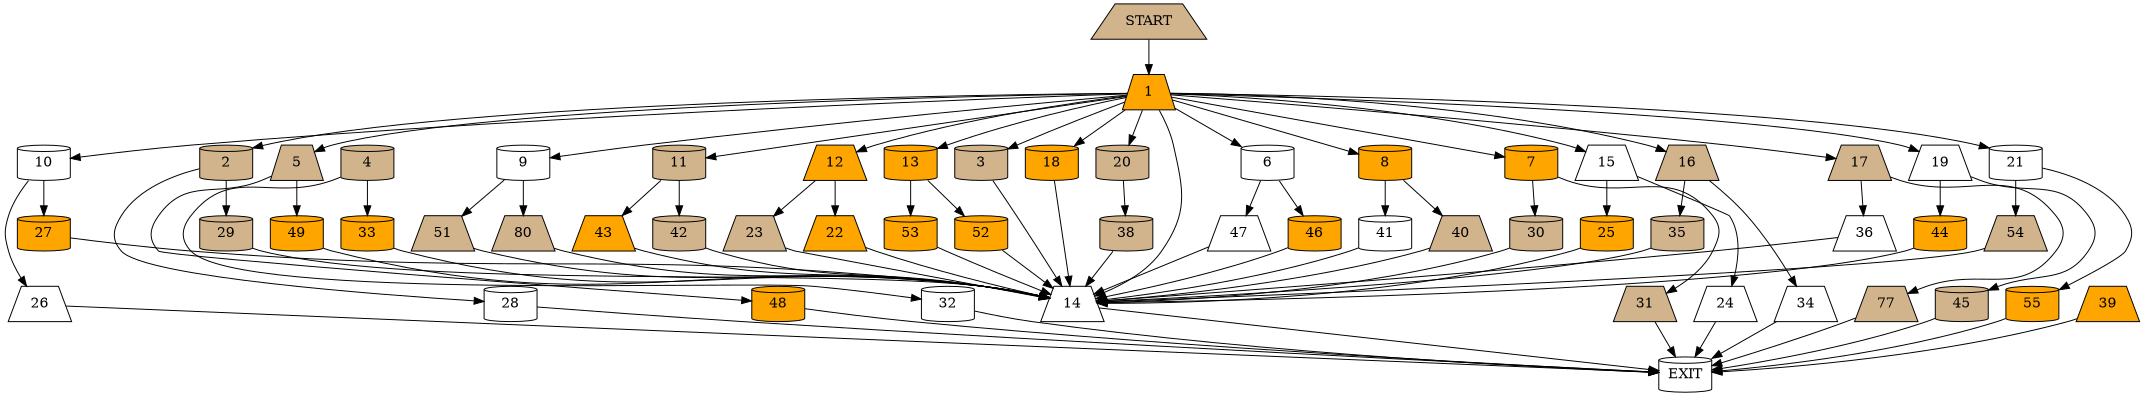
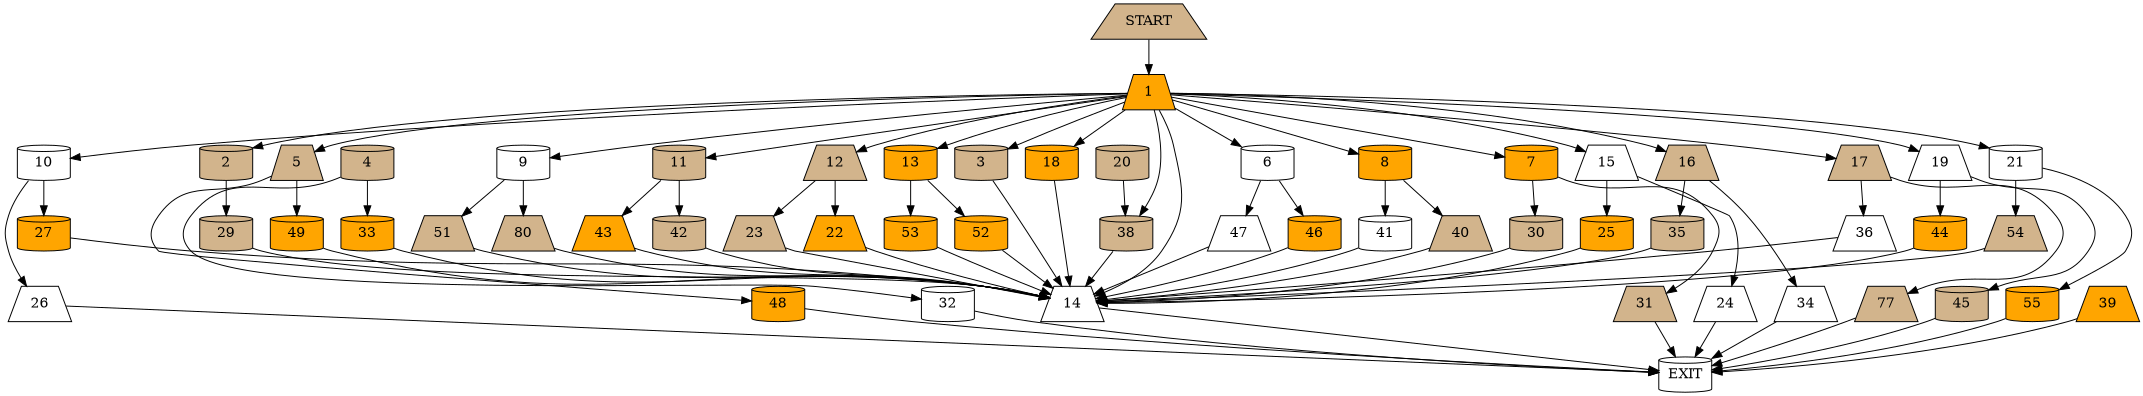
(1137, 123) -> (1161, 160)
(835, 163) -> (835, 163)
(511, 304) -> none
